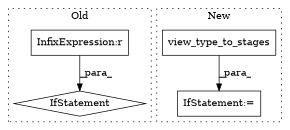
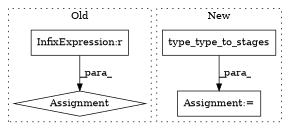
(219, 43) -> (219, 43)
(80, 104) -> (80, 104)
(219, 104) -> (219, 104)
